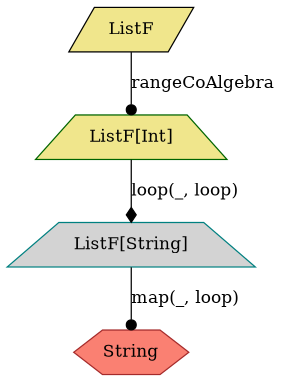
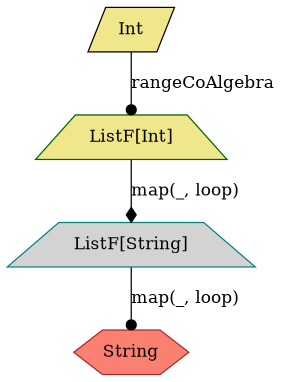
(131, 30) -> (131, 30)
(185, 191) -> (186, 191)
